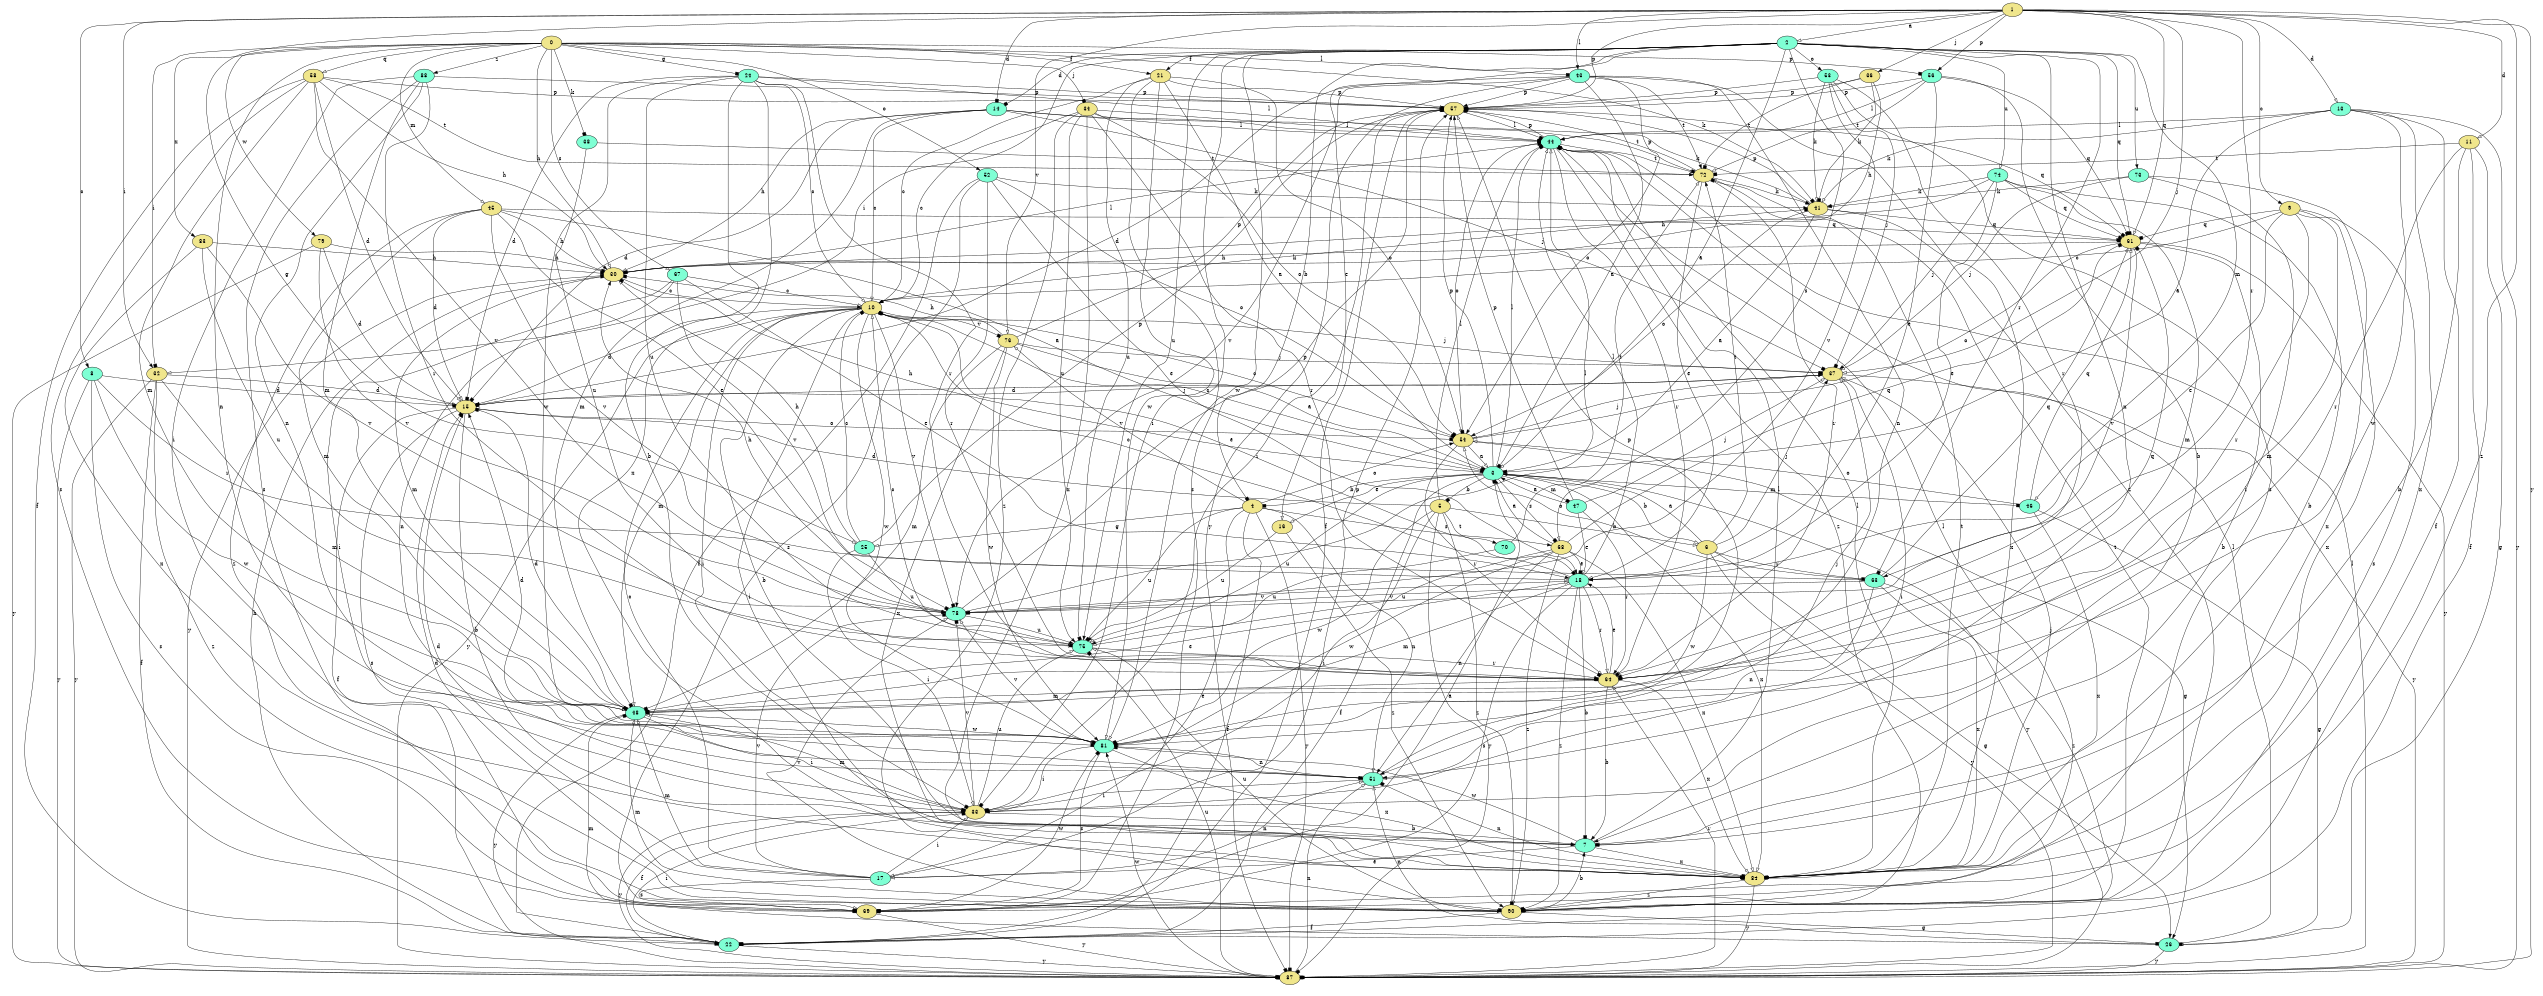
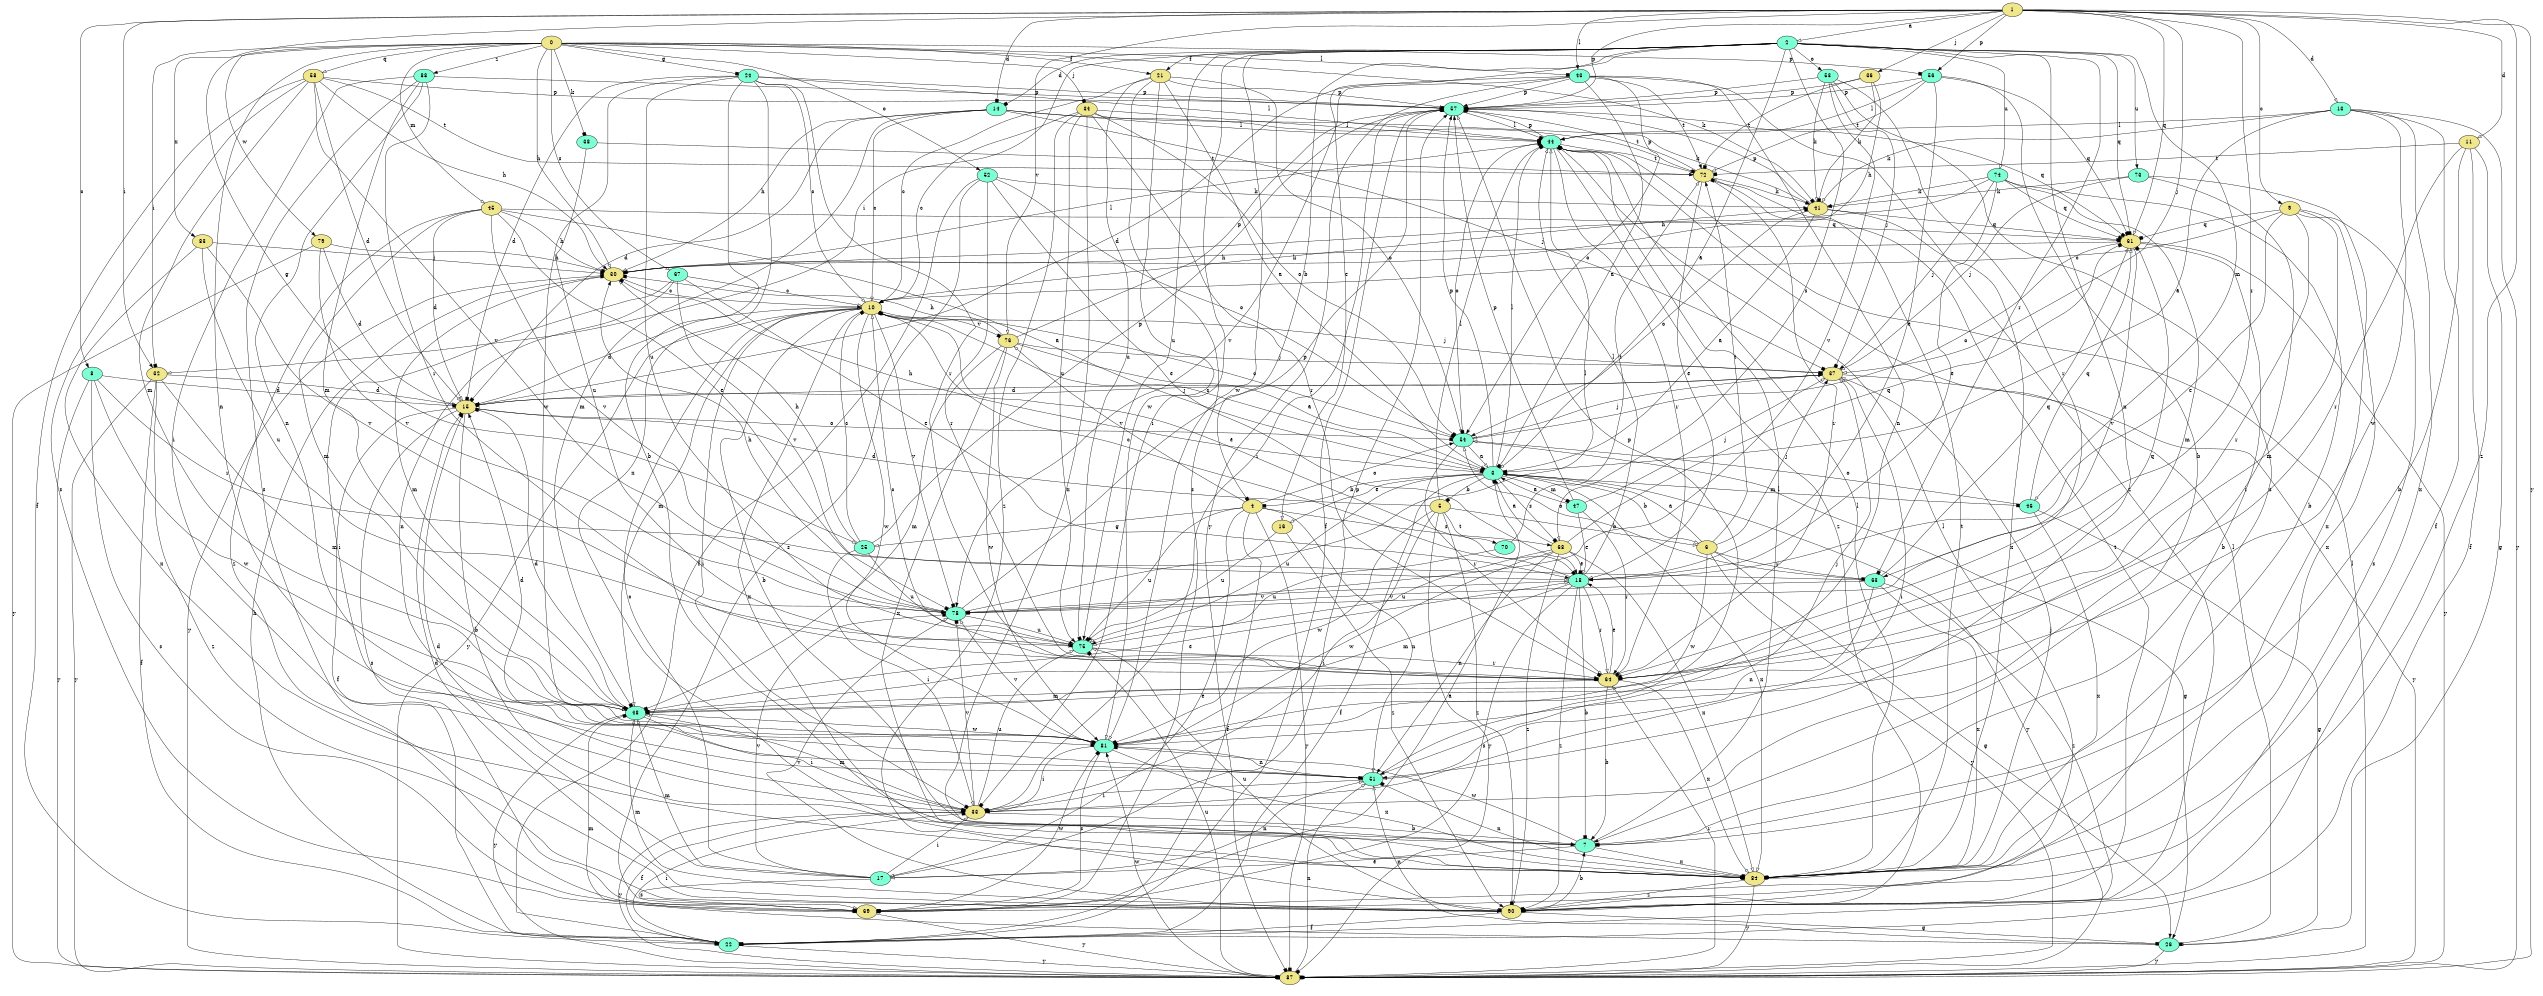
(1454, 109) -> (1454, 109)
(435, 258) -> (435, 258)
(1463, 440) -> (1463, 440)
(750, 597) -> (750, 597)
